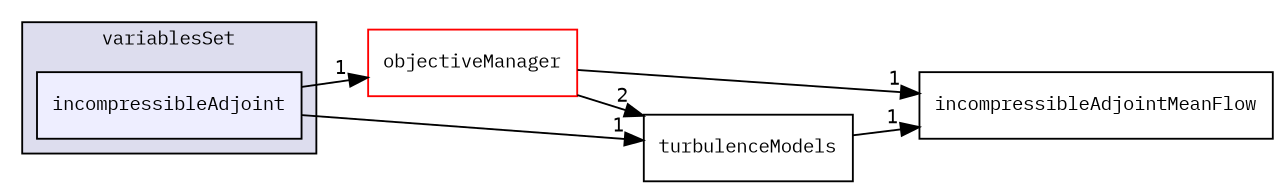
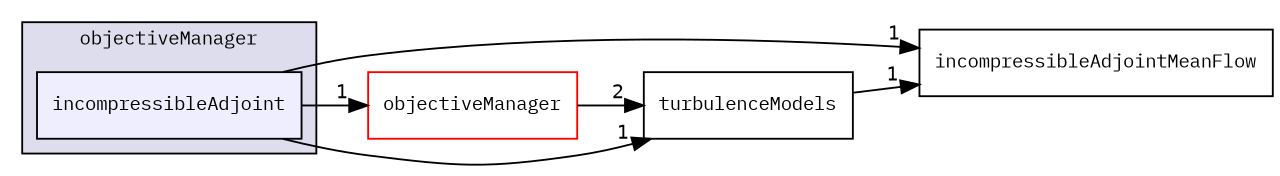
(169, 40) -> (169, 40)
(739, 81) -> (591, 40)
